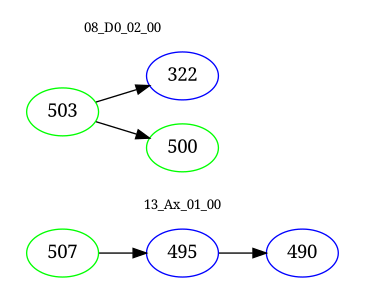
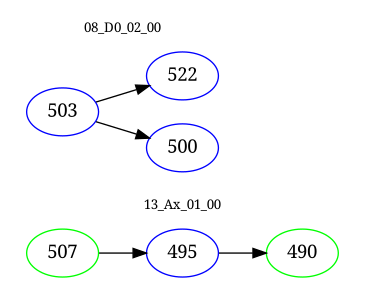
(182, 76) -> (182, 76)
(63, 112) -> (63, 112)
(182, 148) -> (182, 148)
(302, 253) -> (302, 253)
